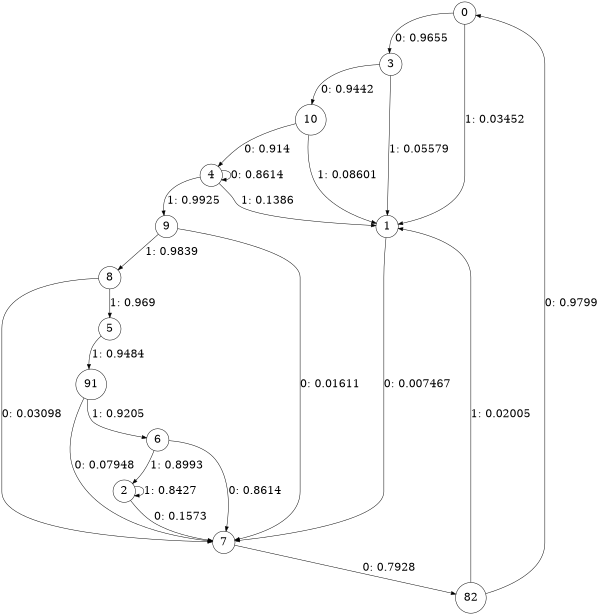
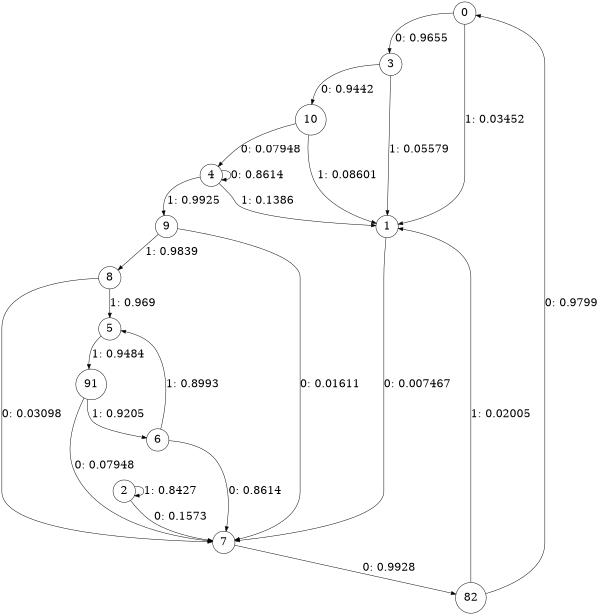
(274, 150) -> (274, 150)
(147, 466) -> (164, 371)
(394, 568) -> (394, 568)
